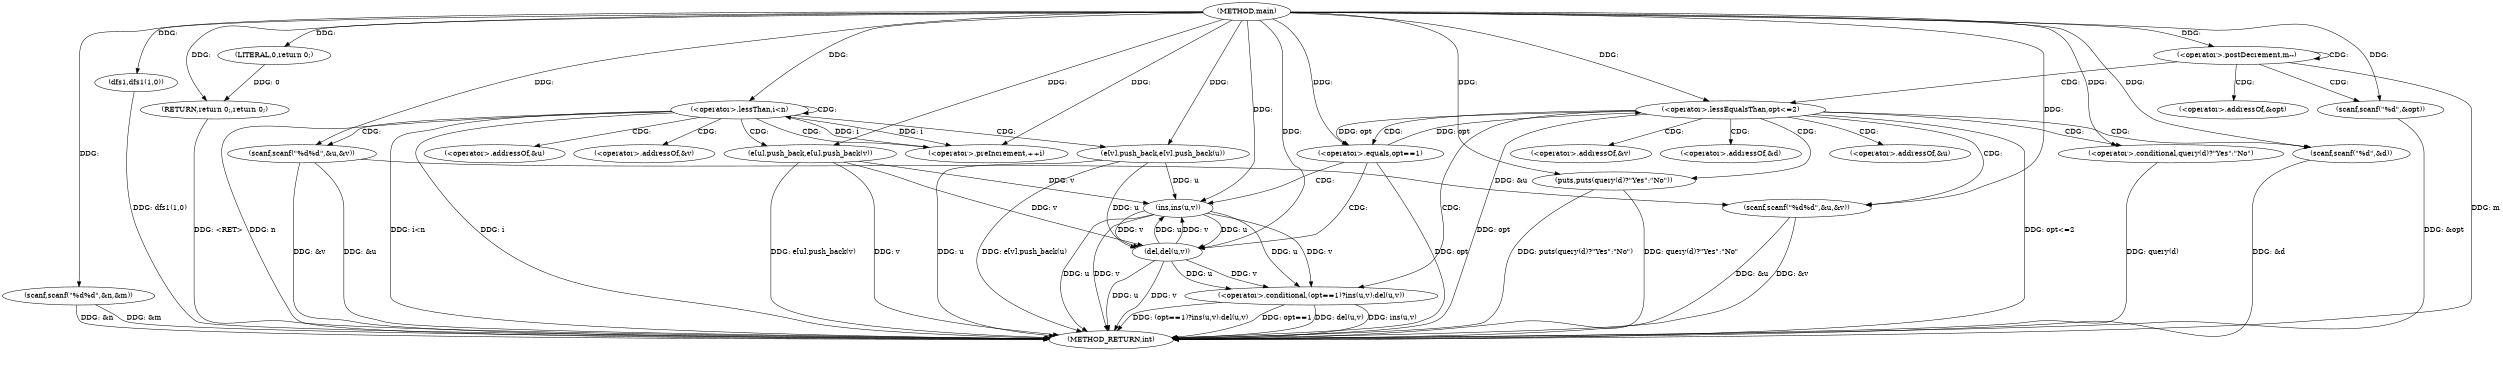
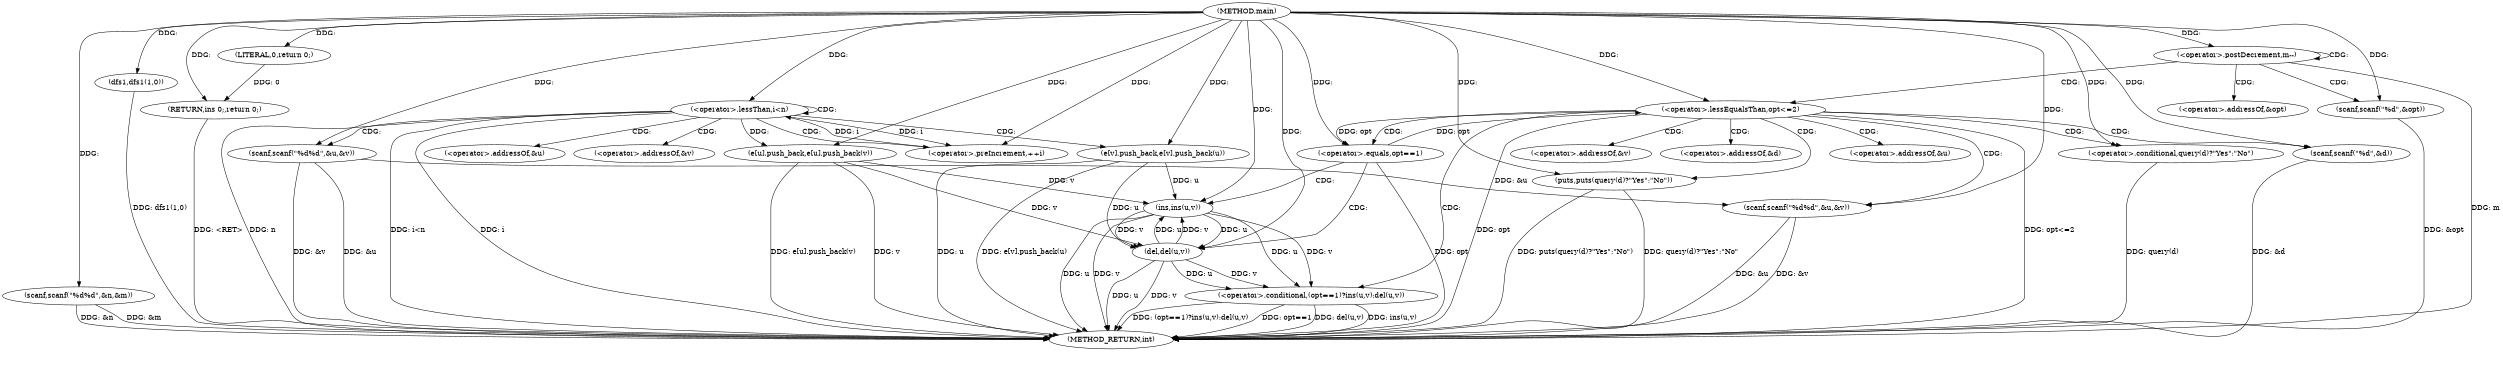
(215, 110) -> (215, 110)
(761, 132) -> (761, 132)
